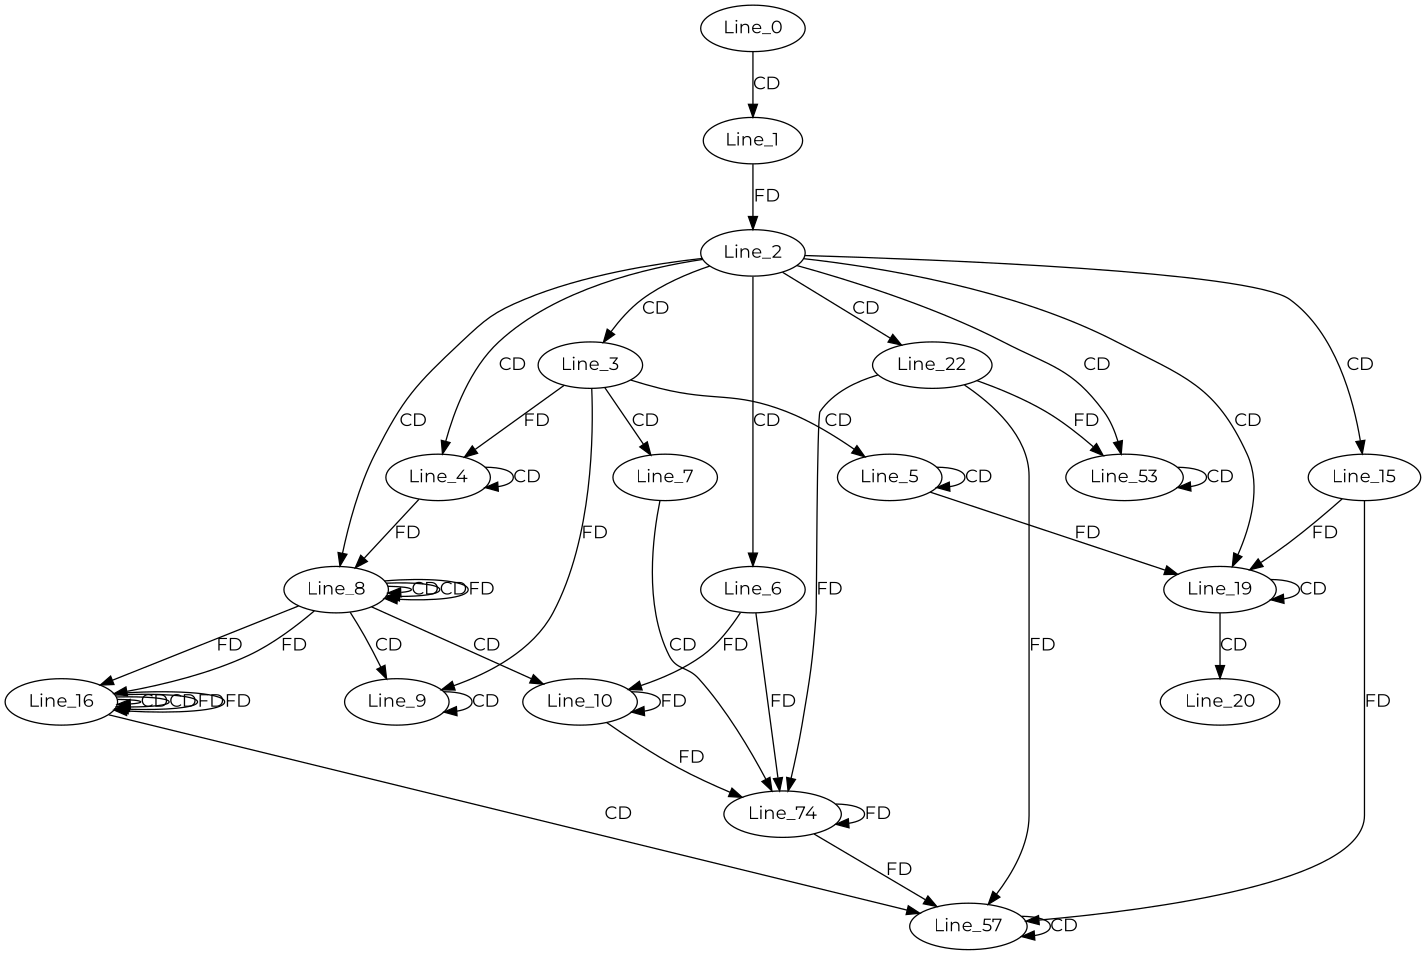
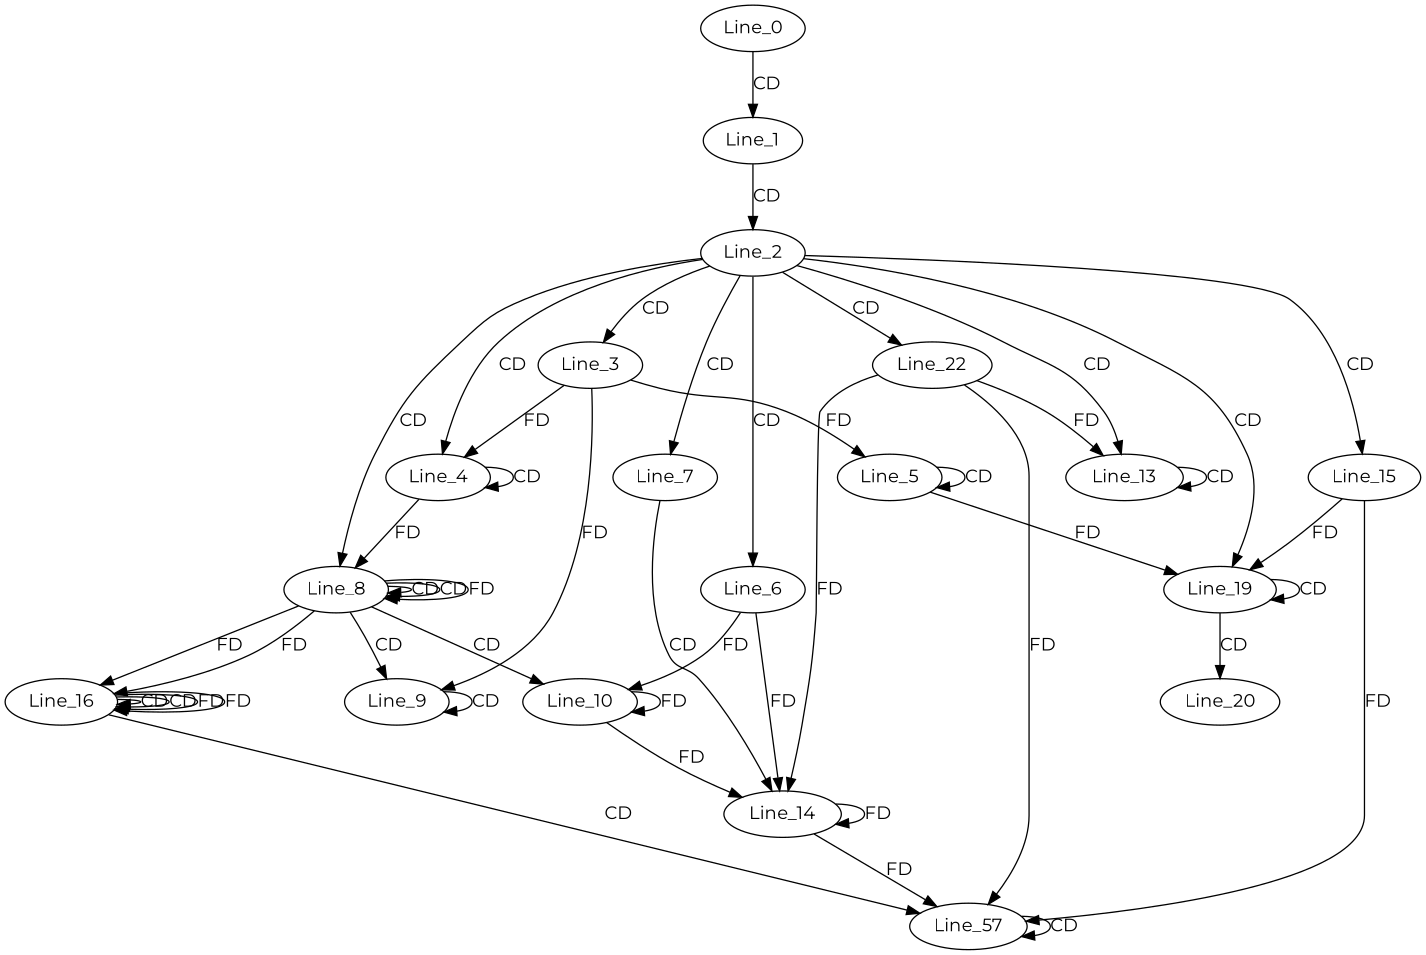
(767, 197) -> (767, 197)
(624, 416) -> (701, 356)
(839, 421) -> (839, 421)
(1125, 477) -> (1125, 477)
(783, 814) -> (783, 814)
